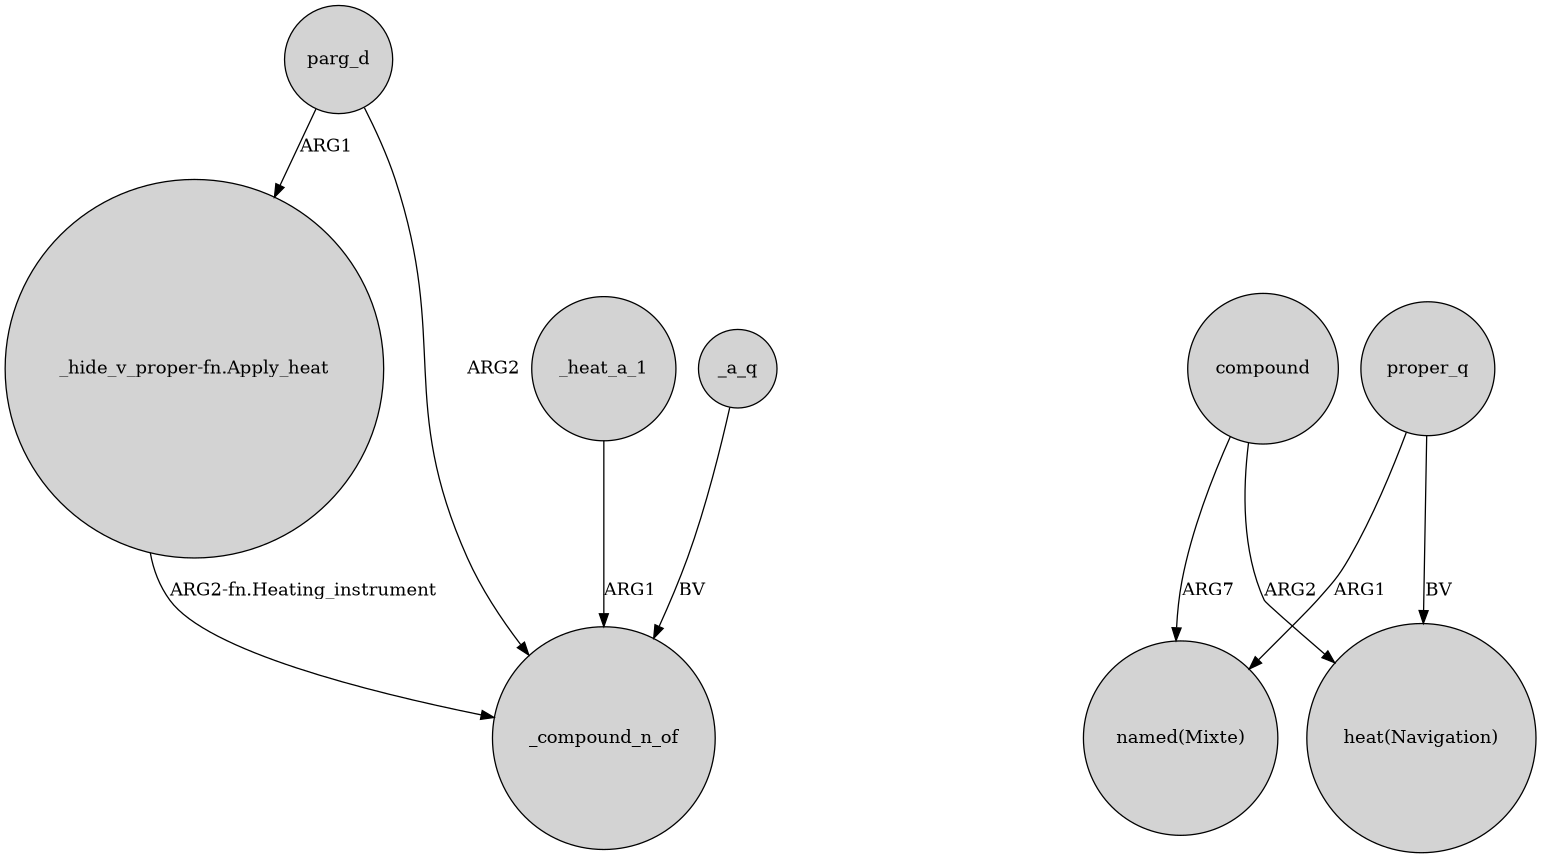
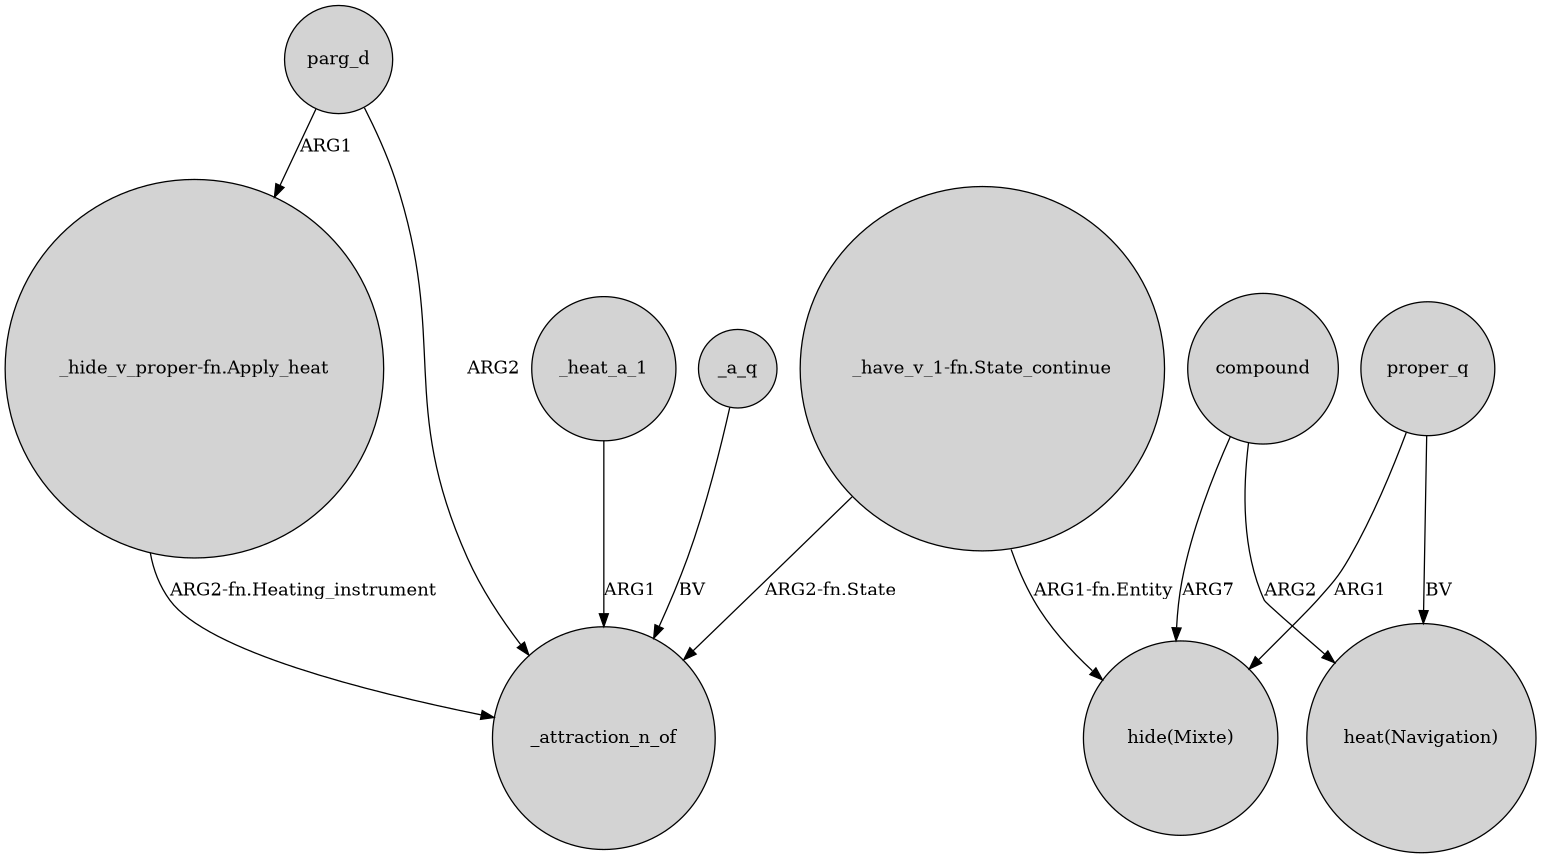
none -> (982, 369)
(604, 738) -> (604, 738)
(1181, 738) -> (1181, 738)
